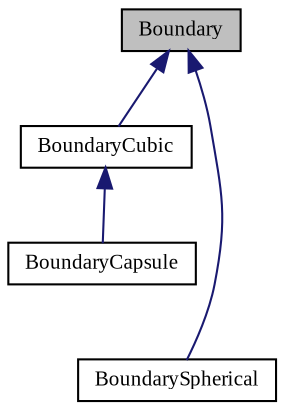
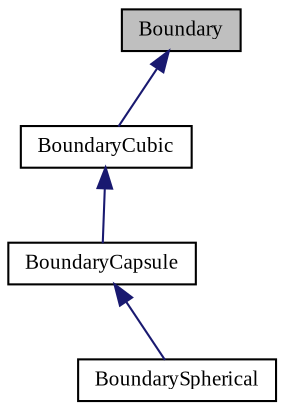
(222, 217) -> (146, 331)
